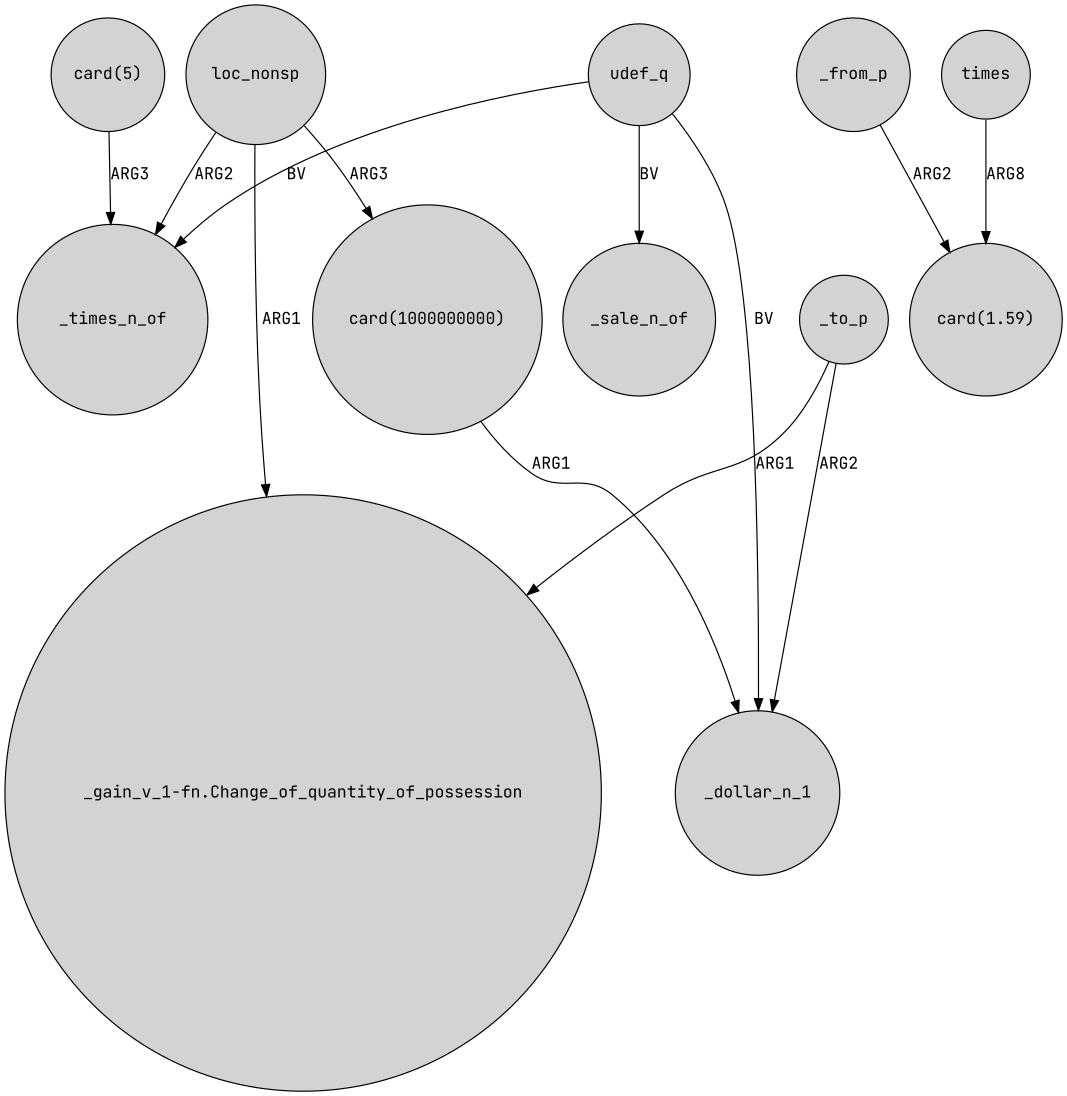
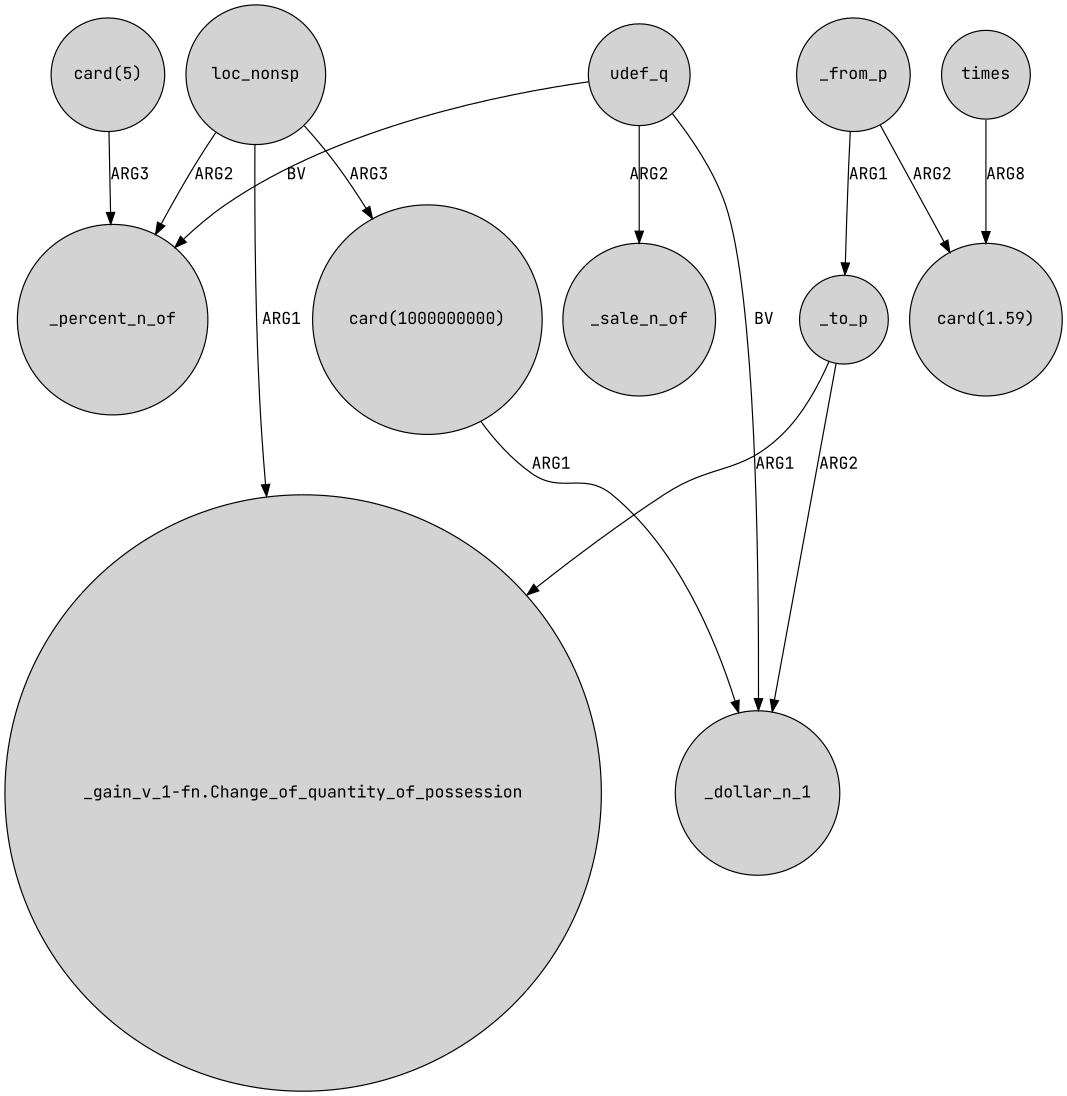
(649, 175) -> (649, 175)
none -> (847, 197)
(113, 320) -> (113, 320)
